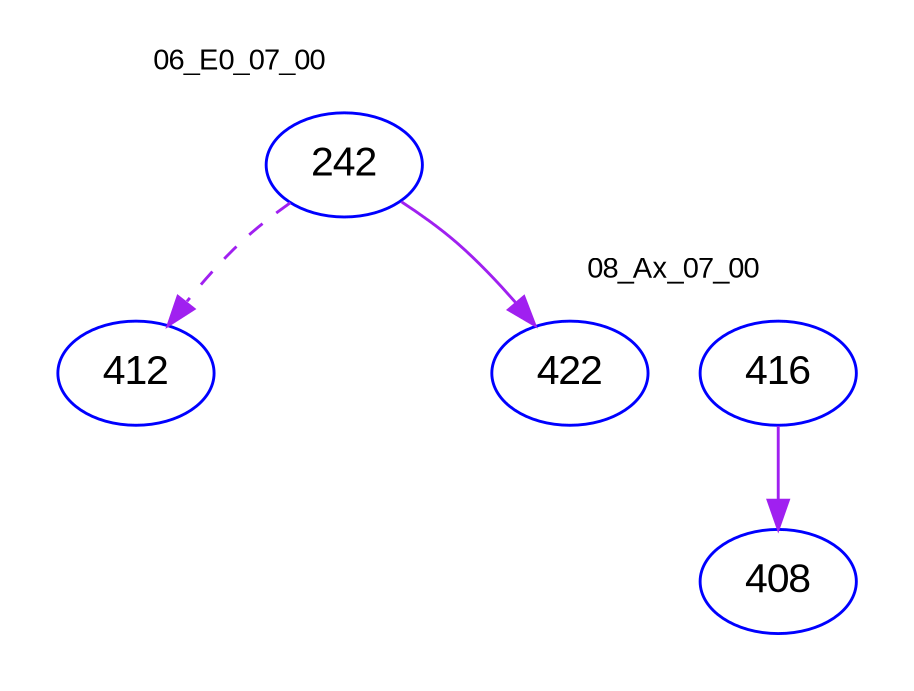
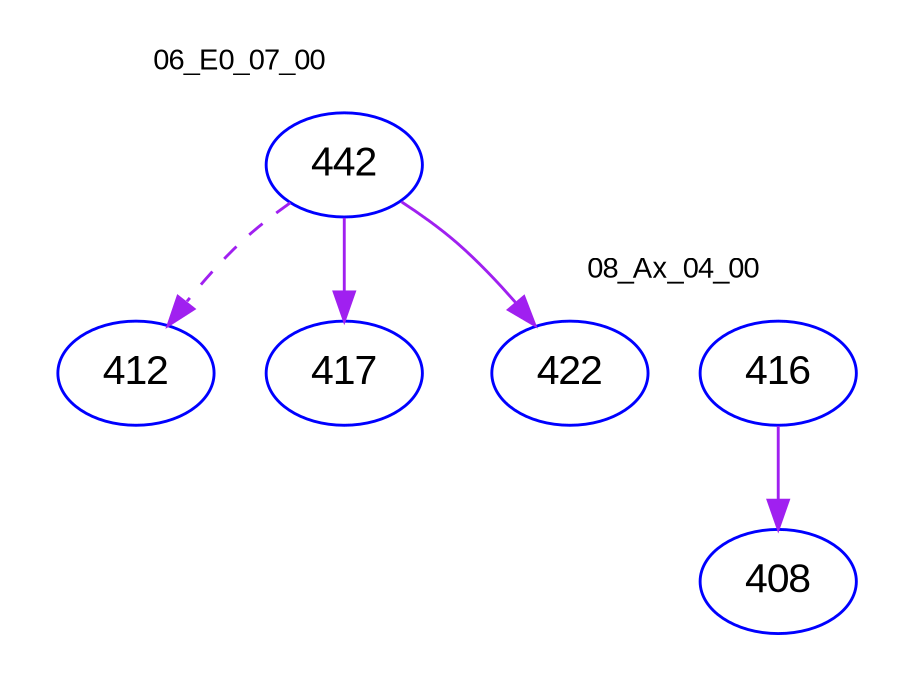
(344, 165) -> (344, 165)
(674, 271) -> (674, 271)
none -> (344, 373)
